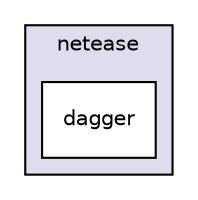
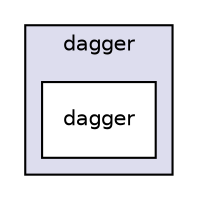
(99, 45) -> (99, 45)
